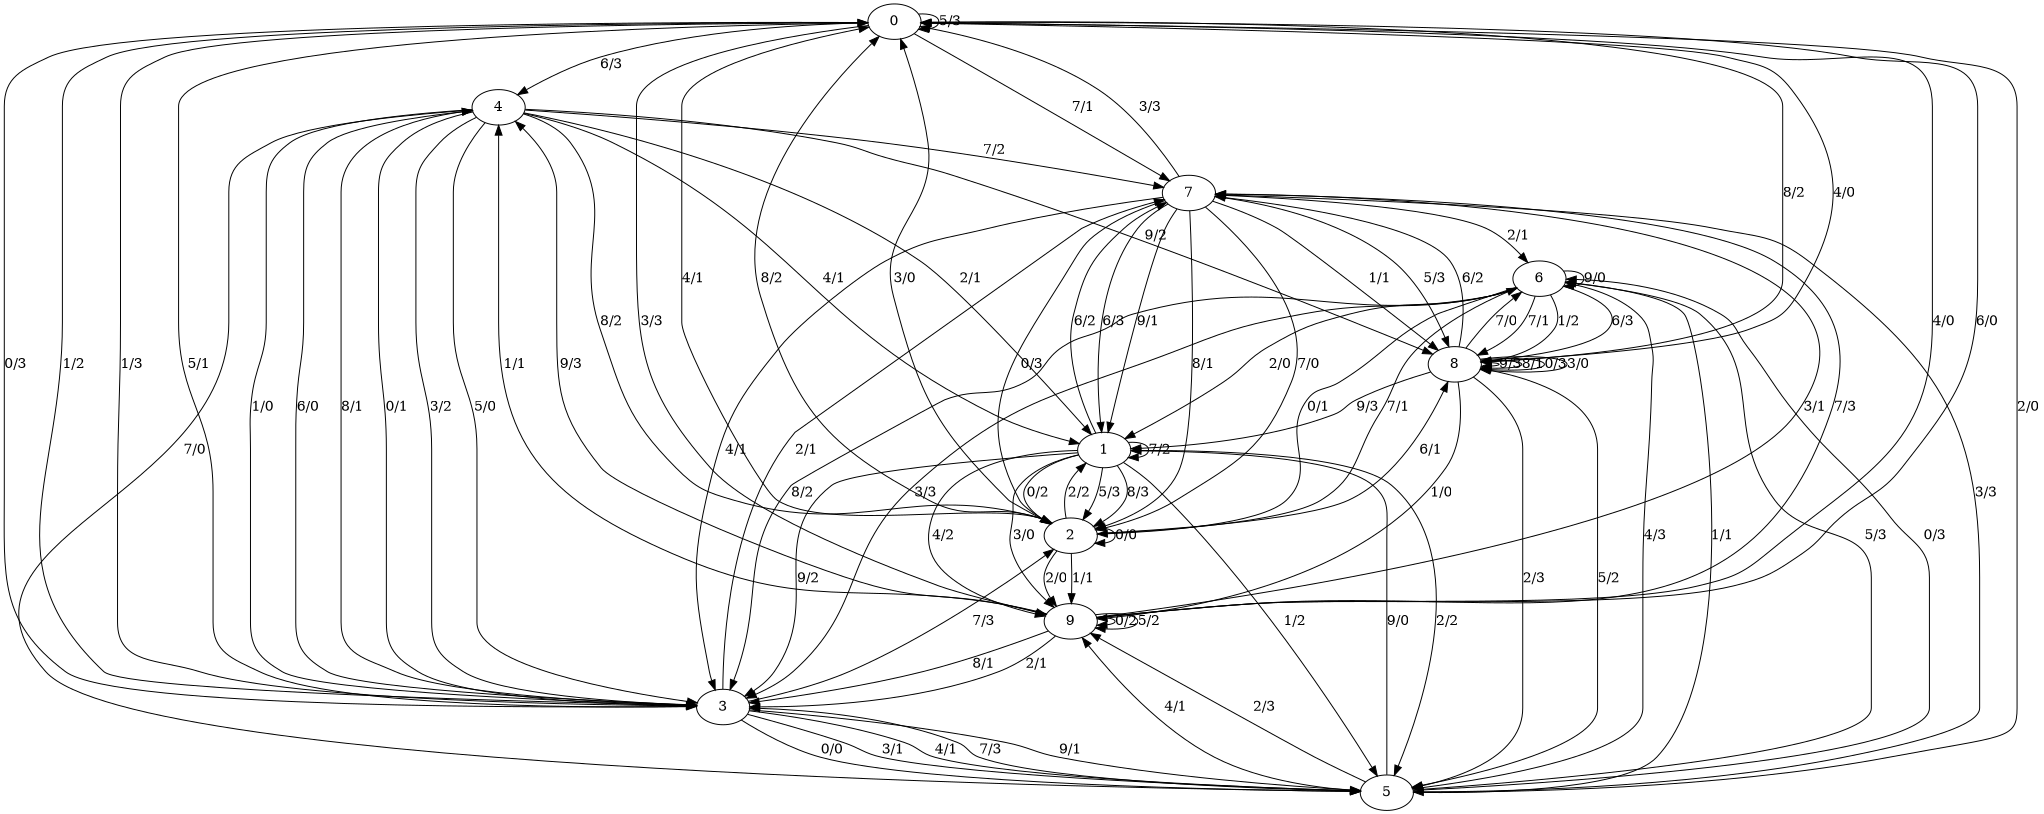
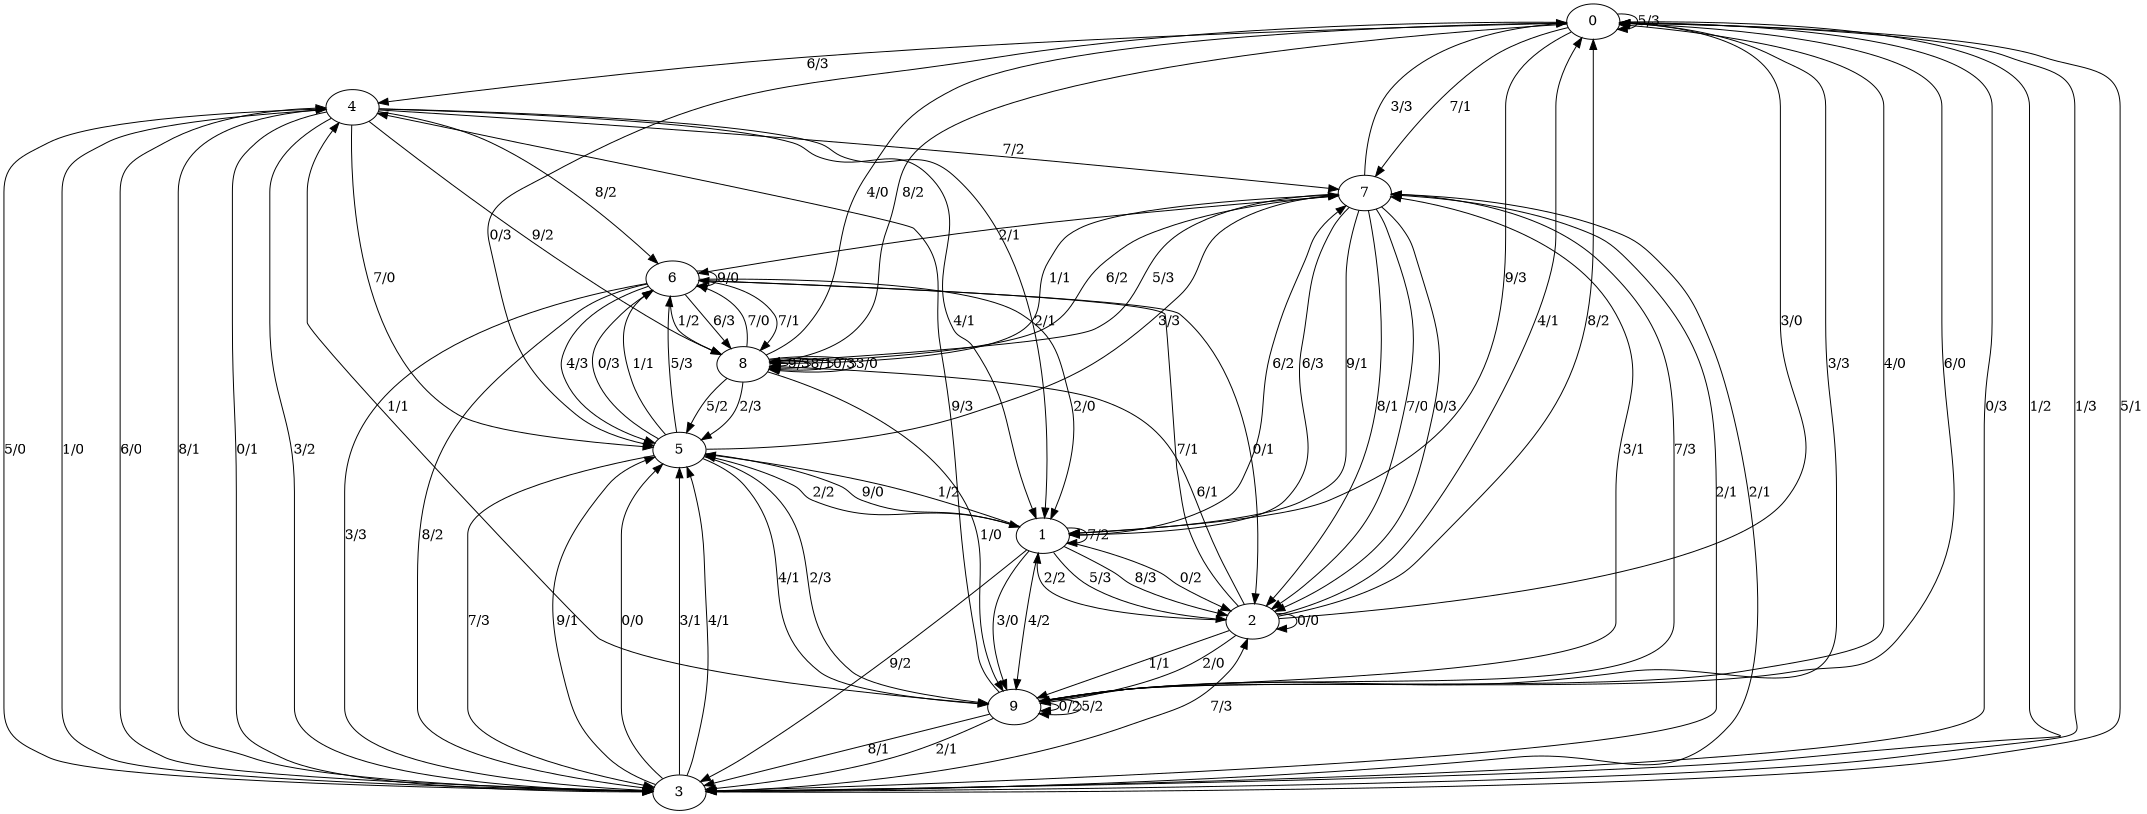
(2028, 407) -> (501, 236)
(1291, 428) -> (1460, 408)
(736, 450) -> (1727, 493)
(666, 457) -> (526, 162)
